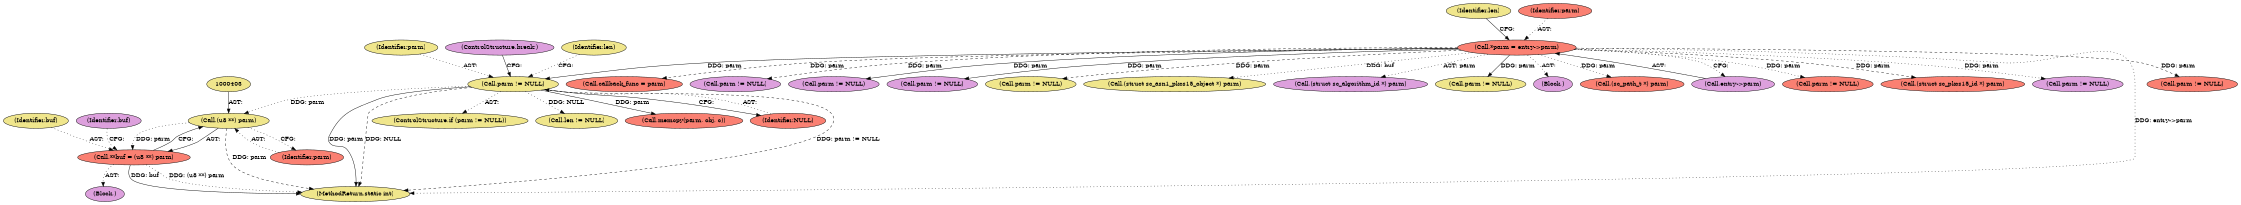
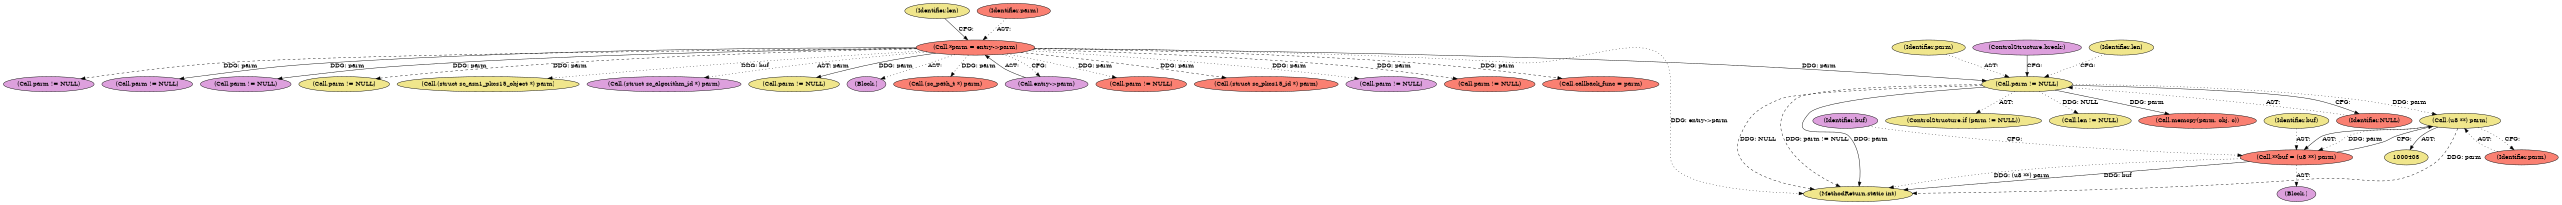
(229, 100) -> (2423, 135)
